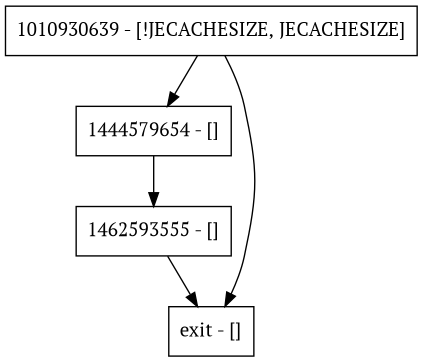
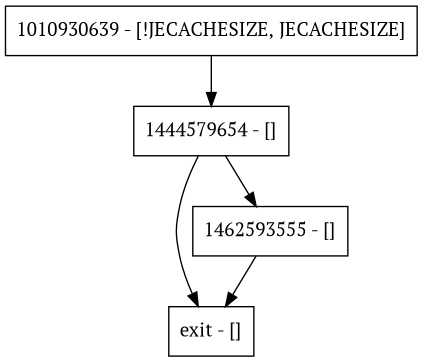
(255, 174) -> (177, 224)
